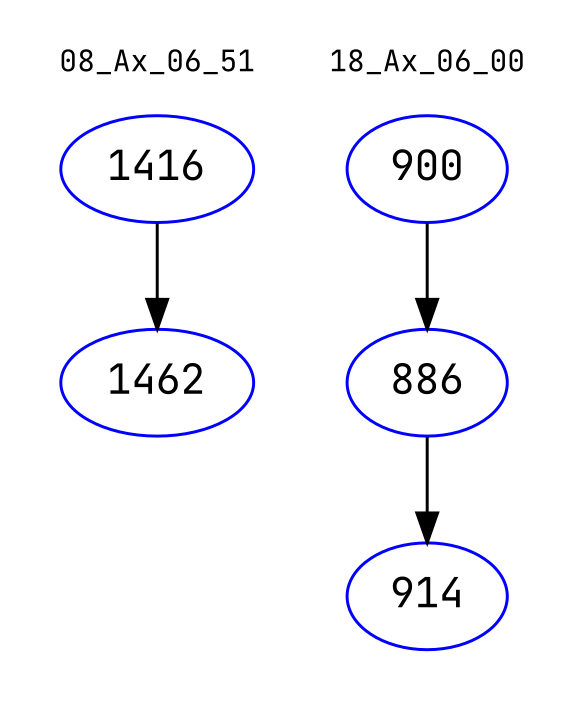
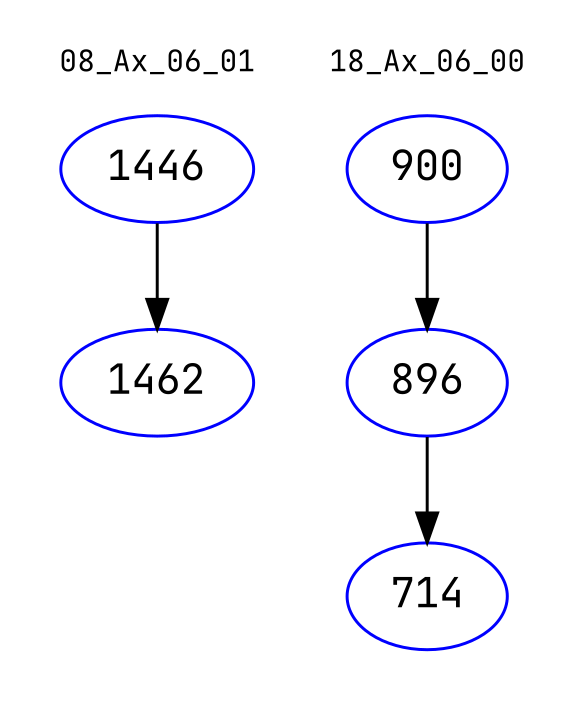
(159, 64) -> (159, 64)
(157, 169) -> (157, 169)
(427, 383) -> (427, 383)
(427, 596) -> (427, 596)
